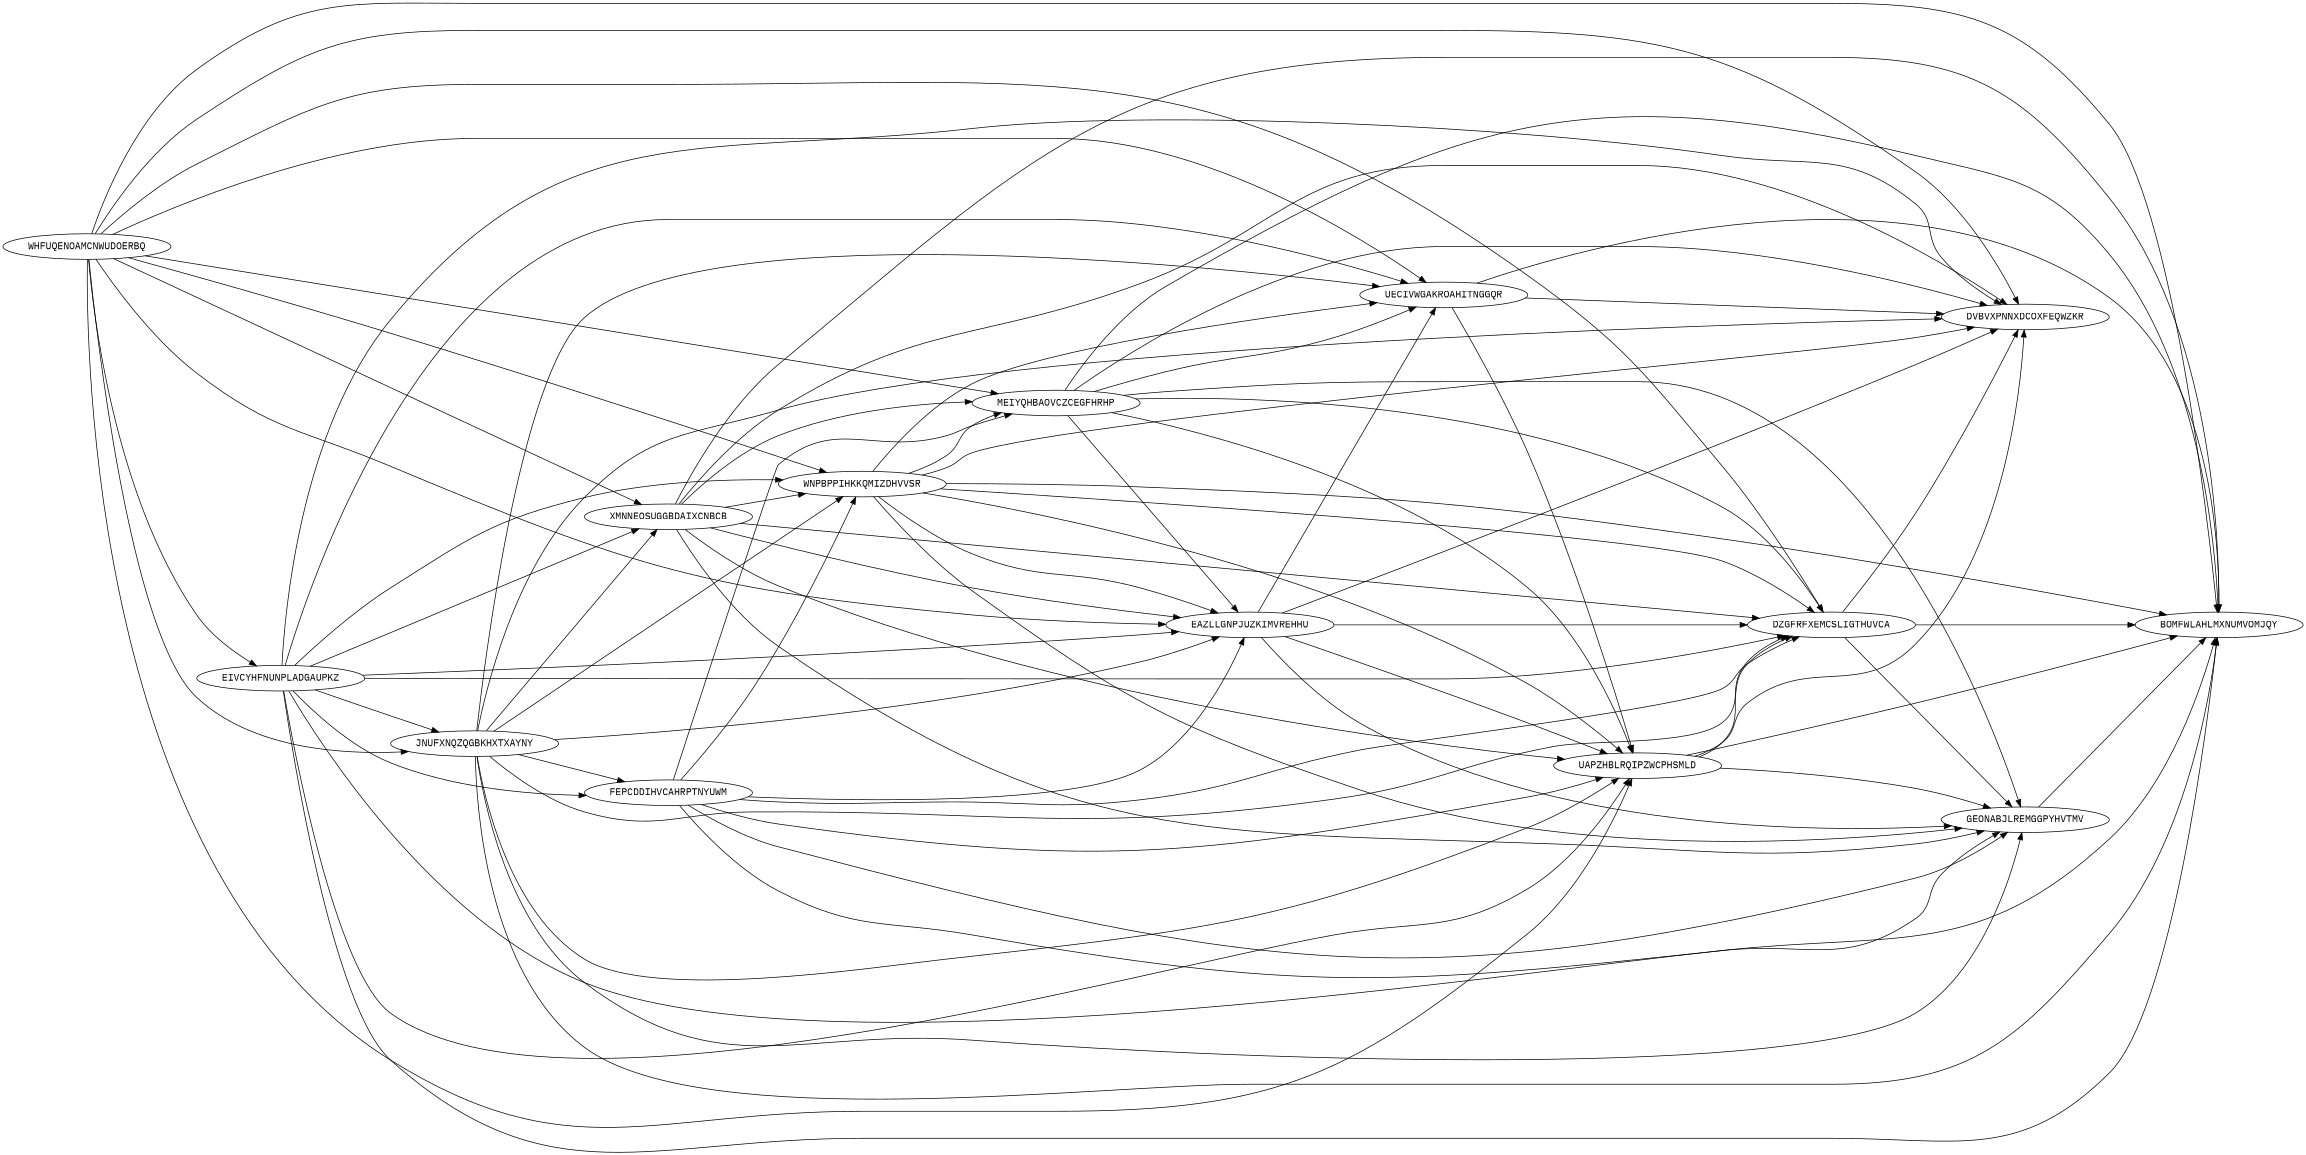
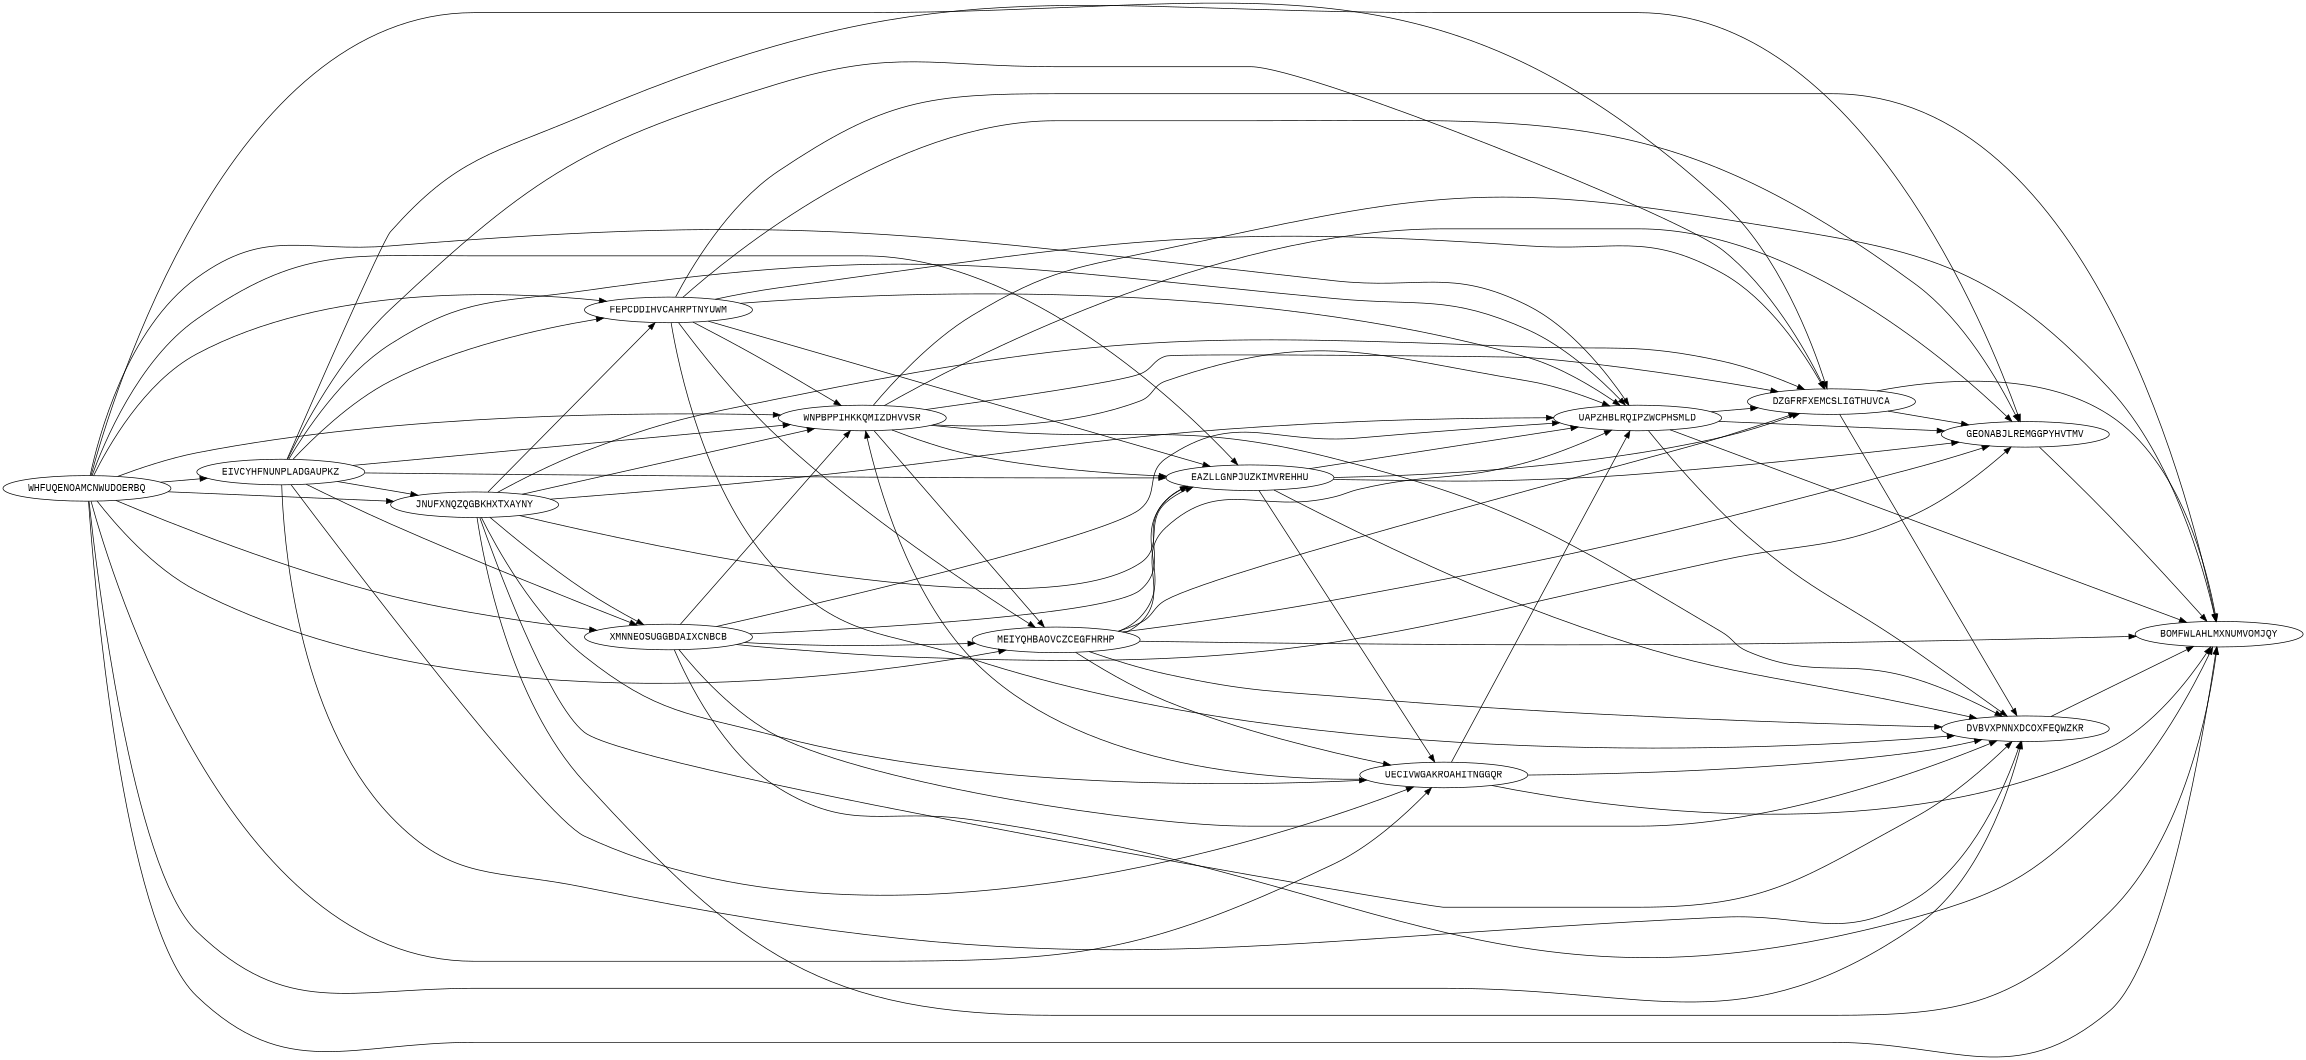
none -> (314, 312)
(1090, 349) -> (1041, 711)
(1221, 568) -> none
none -> (1248, 721)
(1221, 1054) -> none
(1276, 1138) -> (2119, 683)
